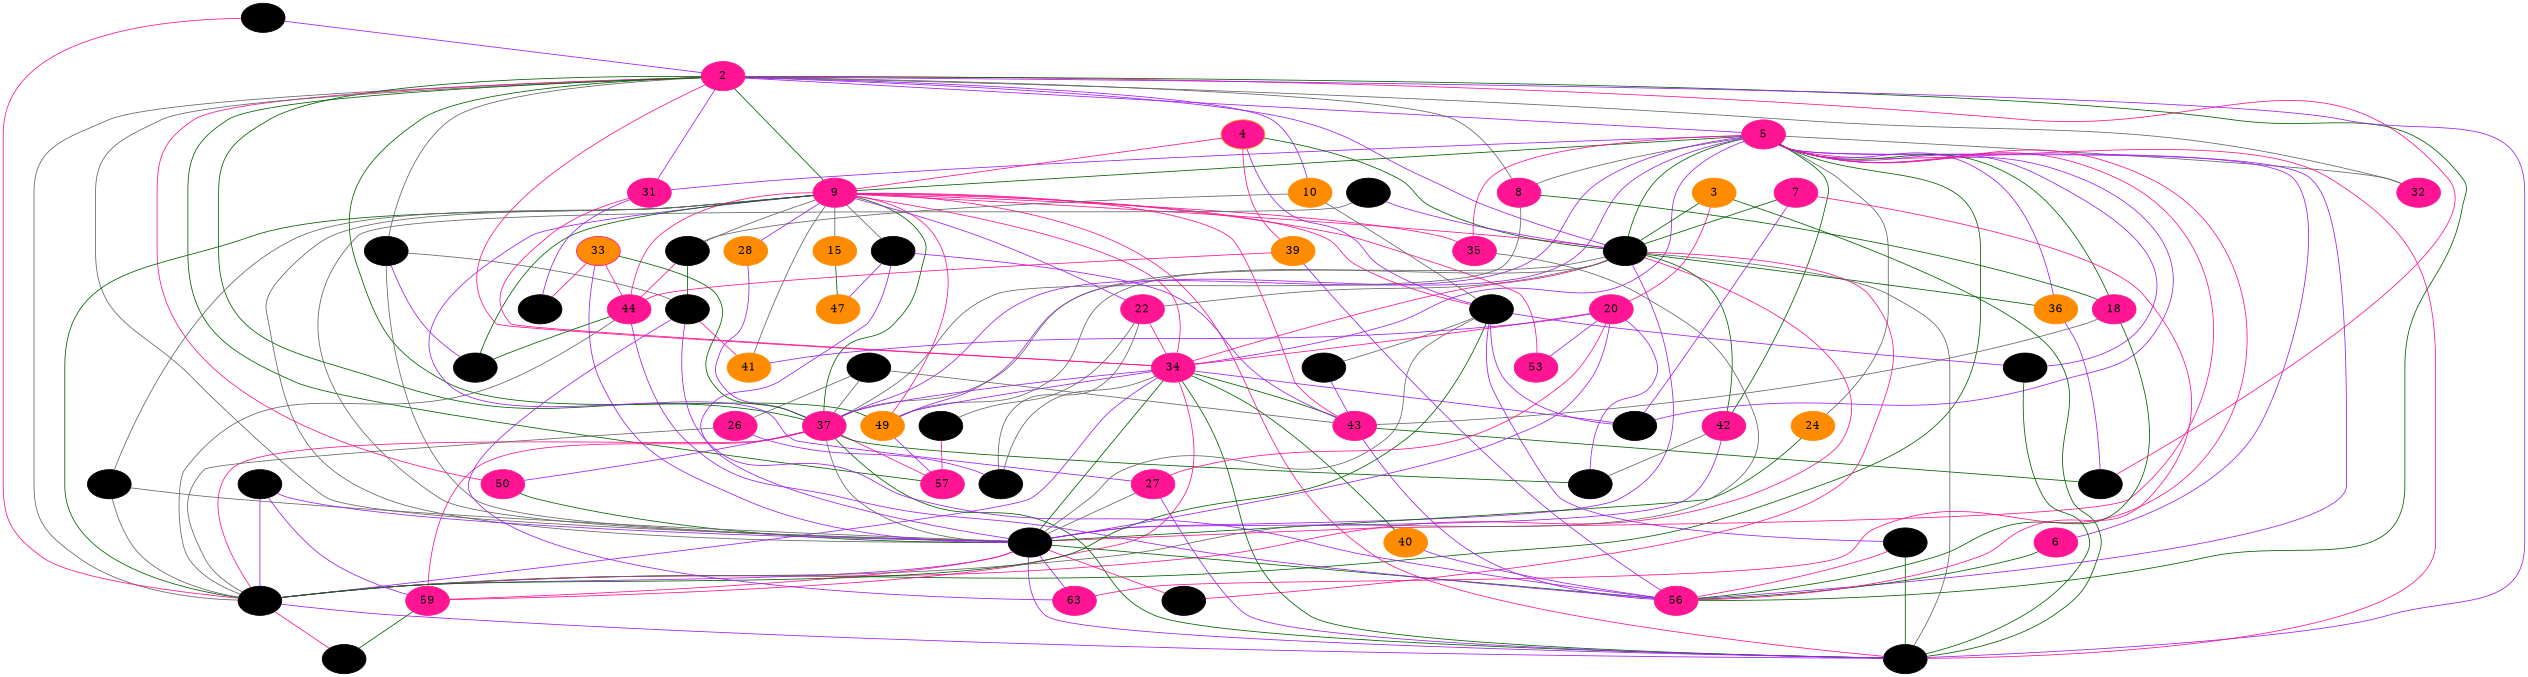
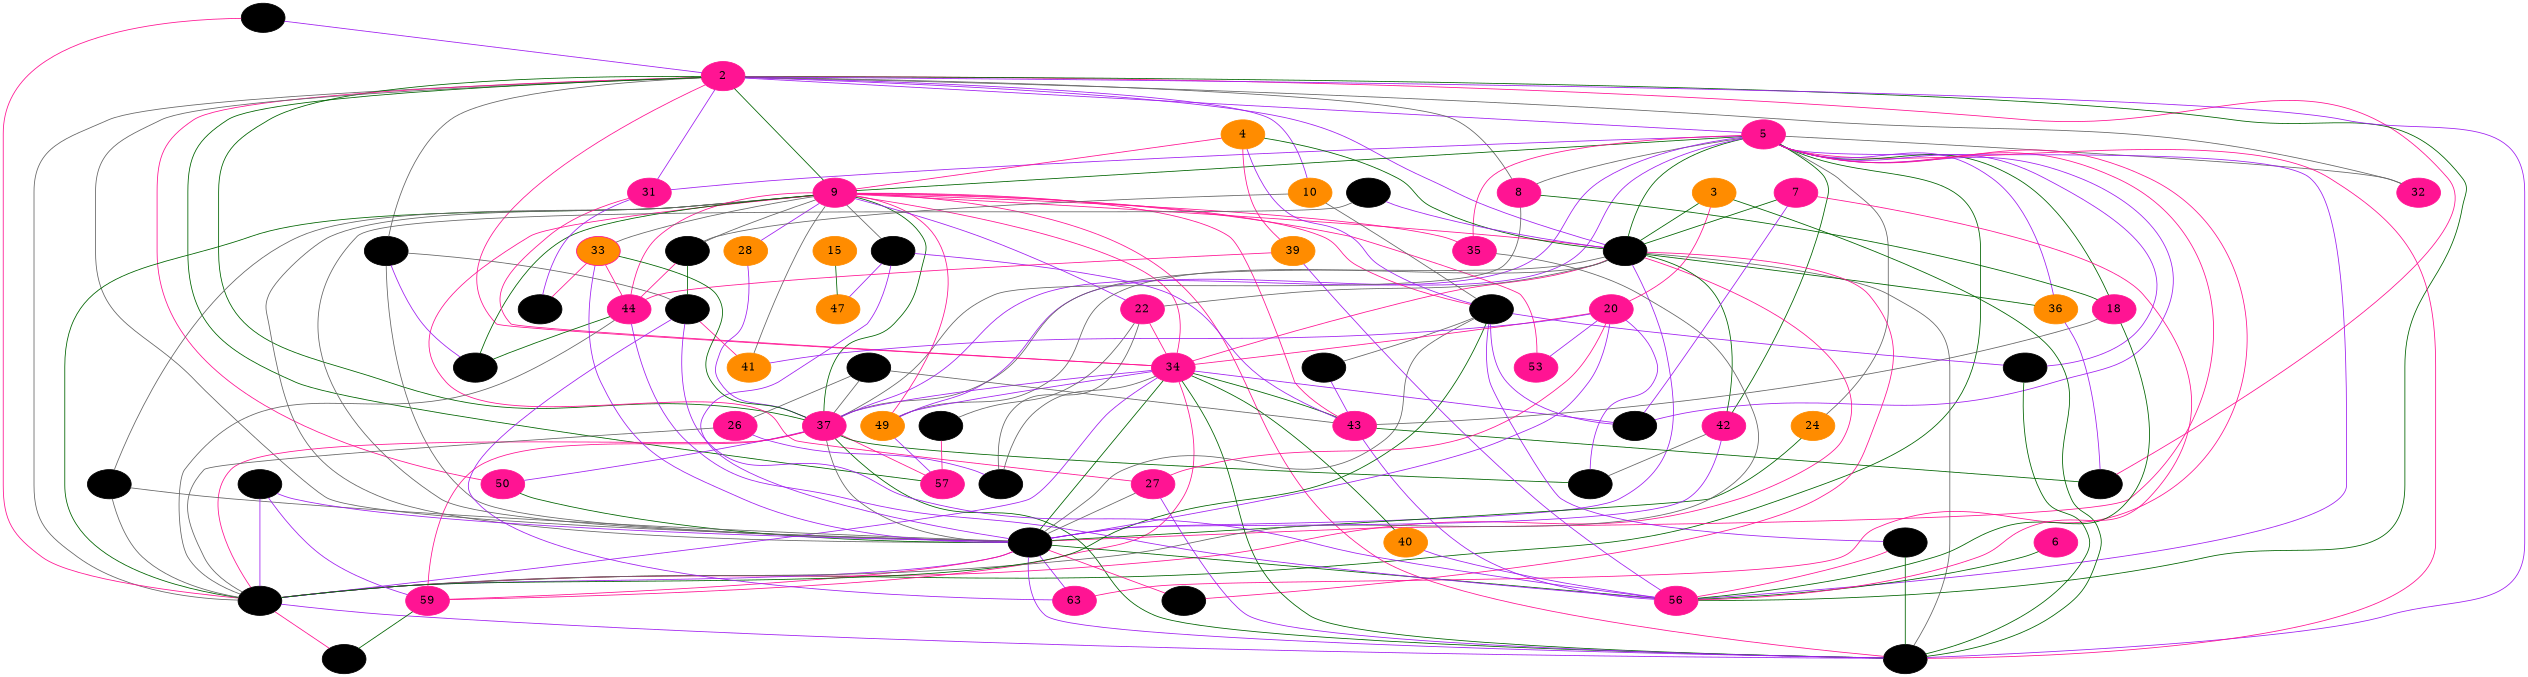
(1243, 134) -> (1243, 134)
(2295, 183) -> none
(835, 223) -> (699, 219)
(1522, 288) -> none
(378, 319) -> none
(430, 350) -> (442, 376)
